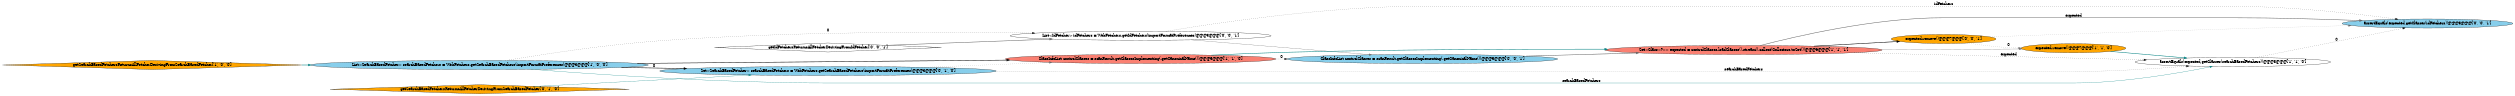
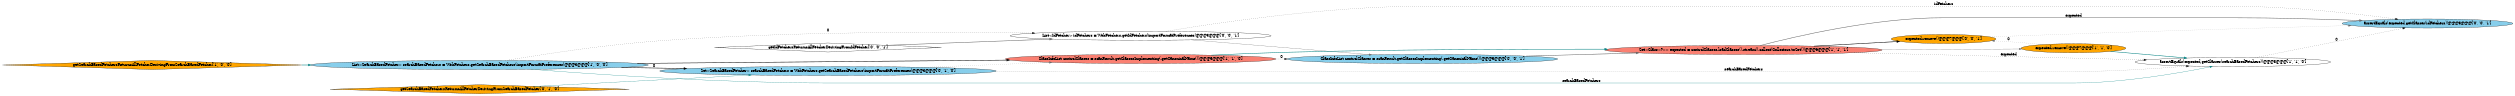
(1993, 46) -> (2018, 42)
